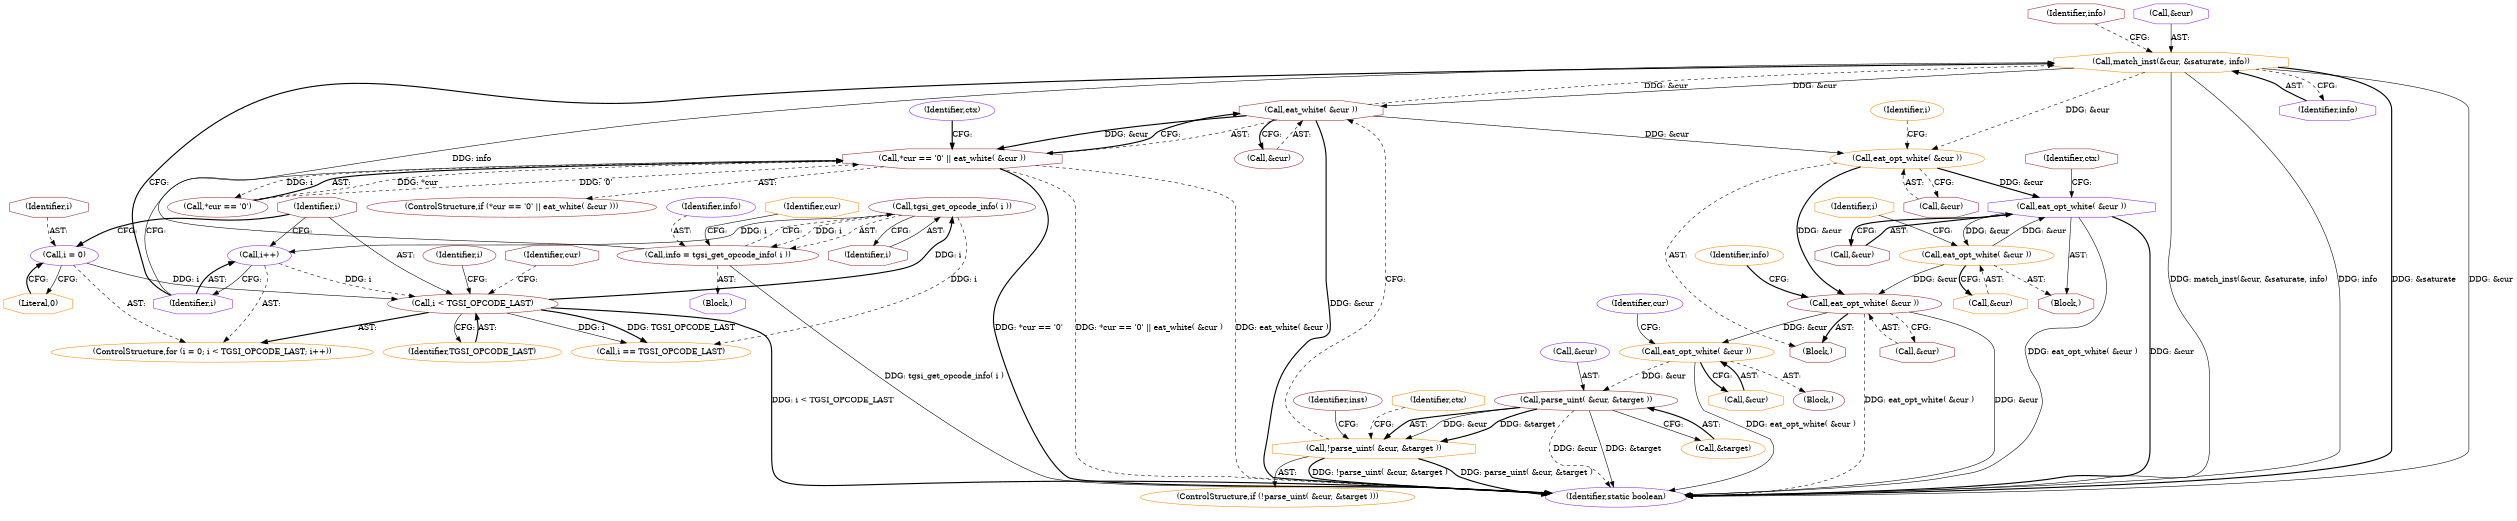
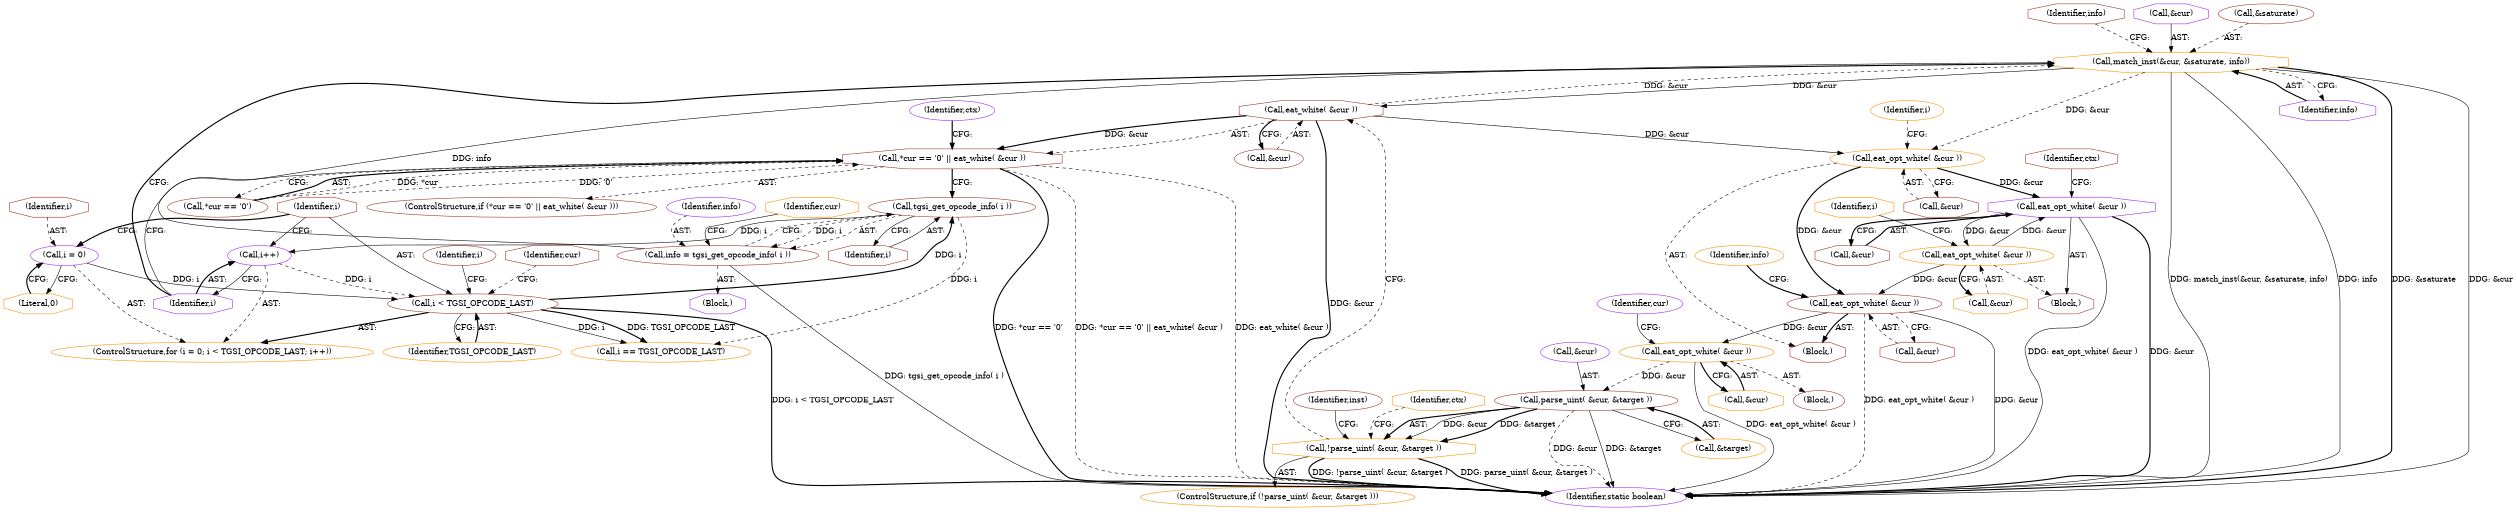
none -> (2266, 14)
(1142, 141) -> (952, 180)
(300, 183) -> (300, 183)
